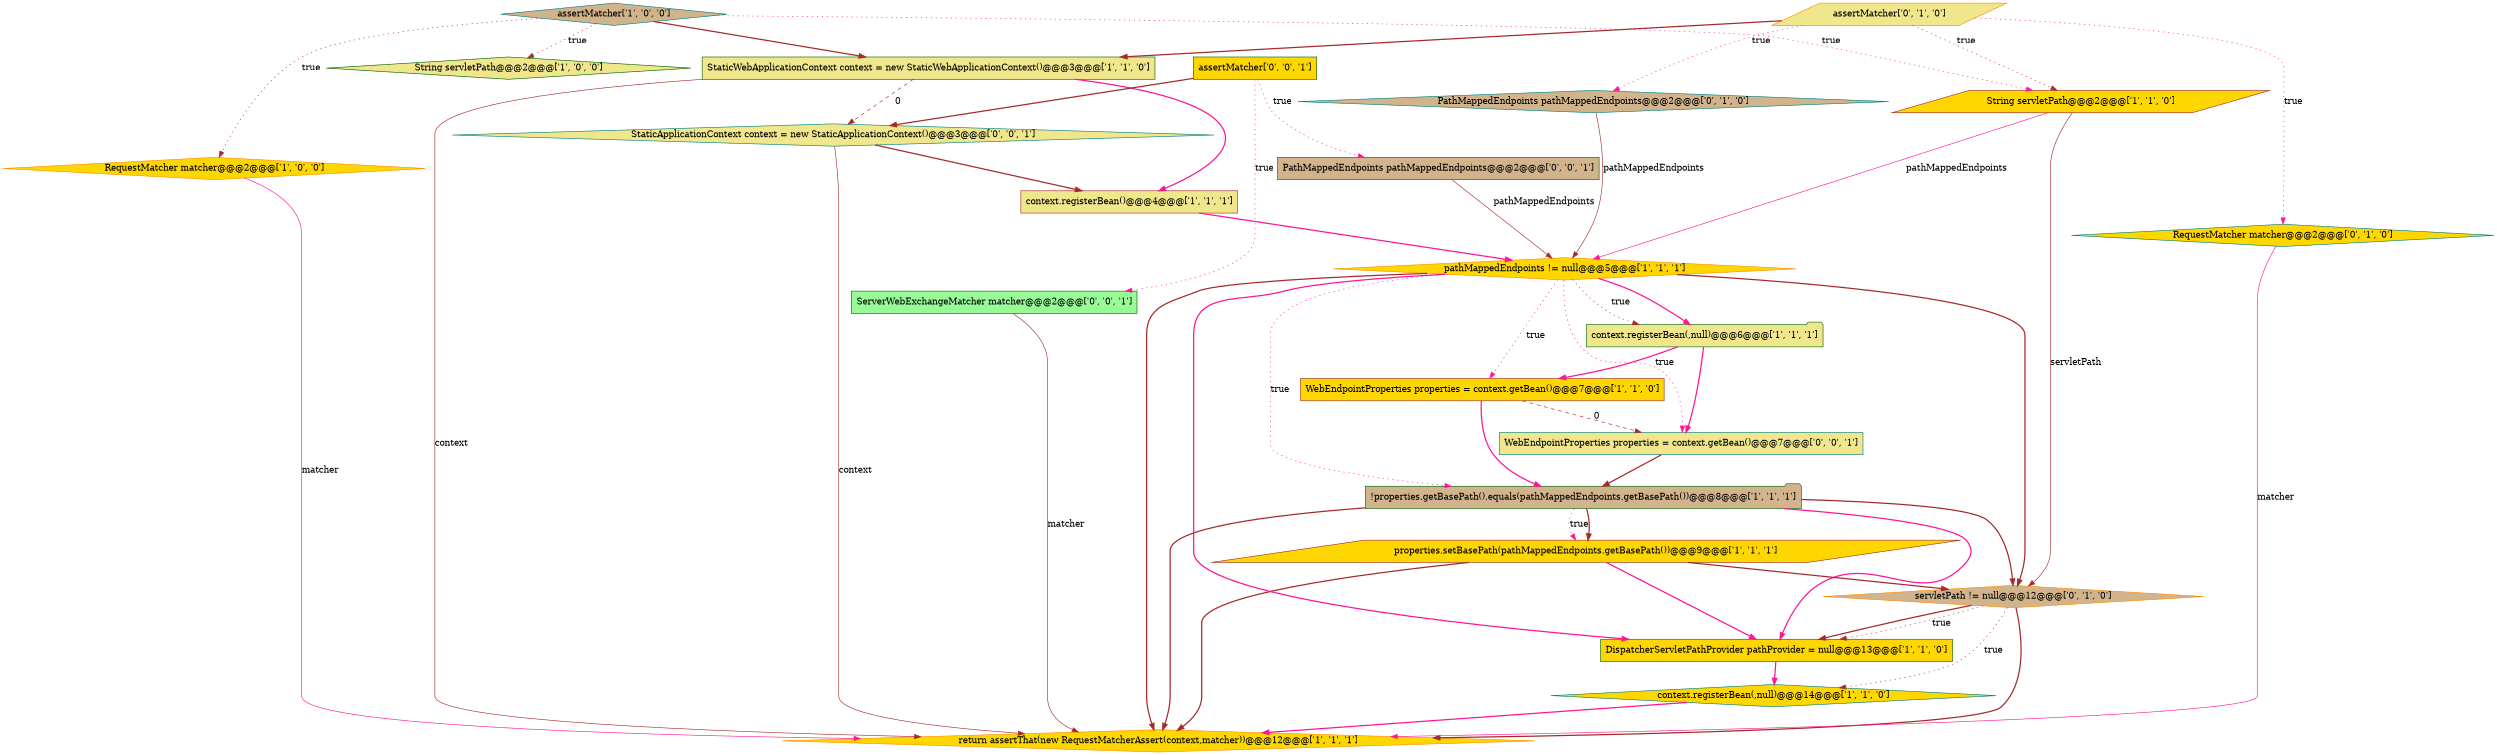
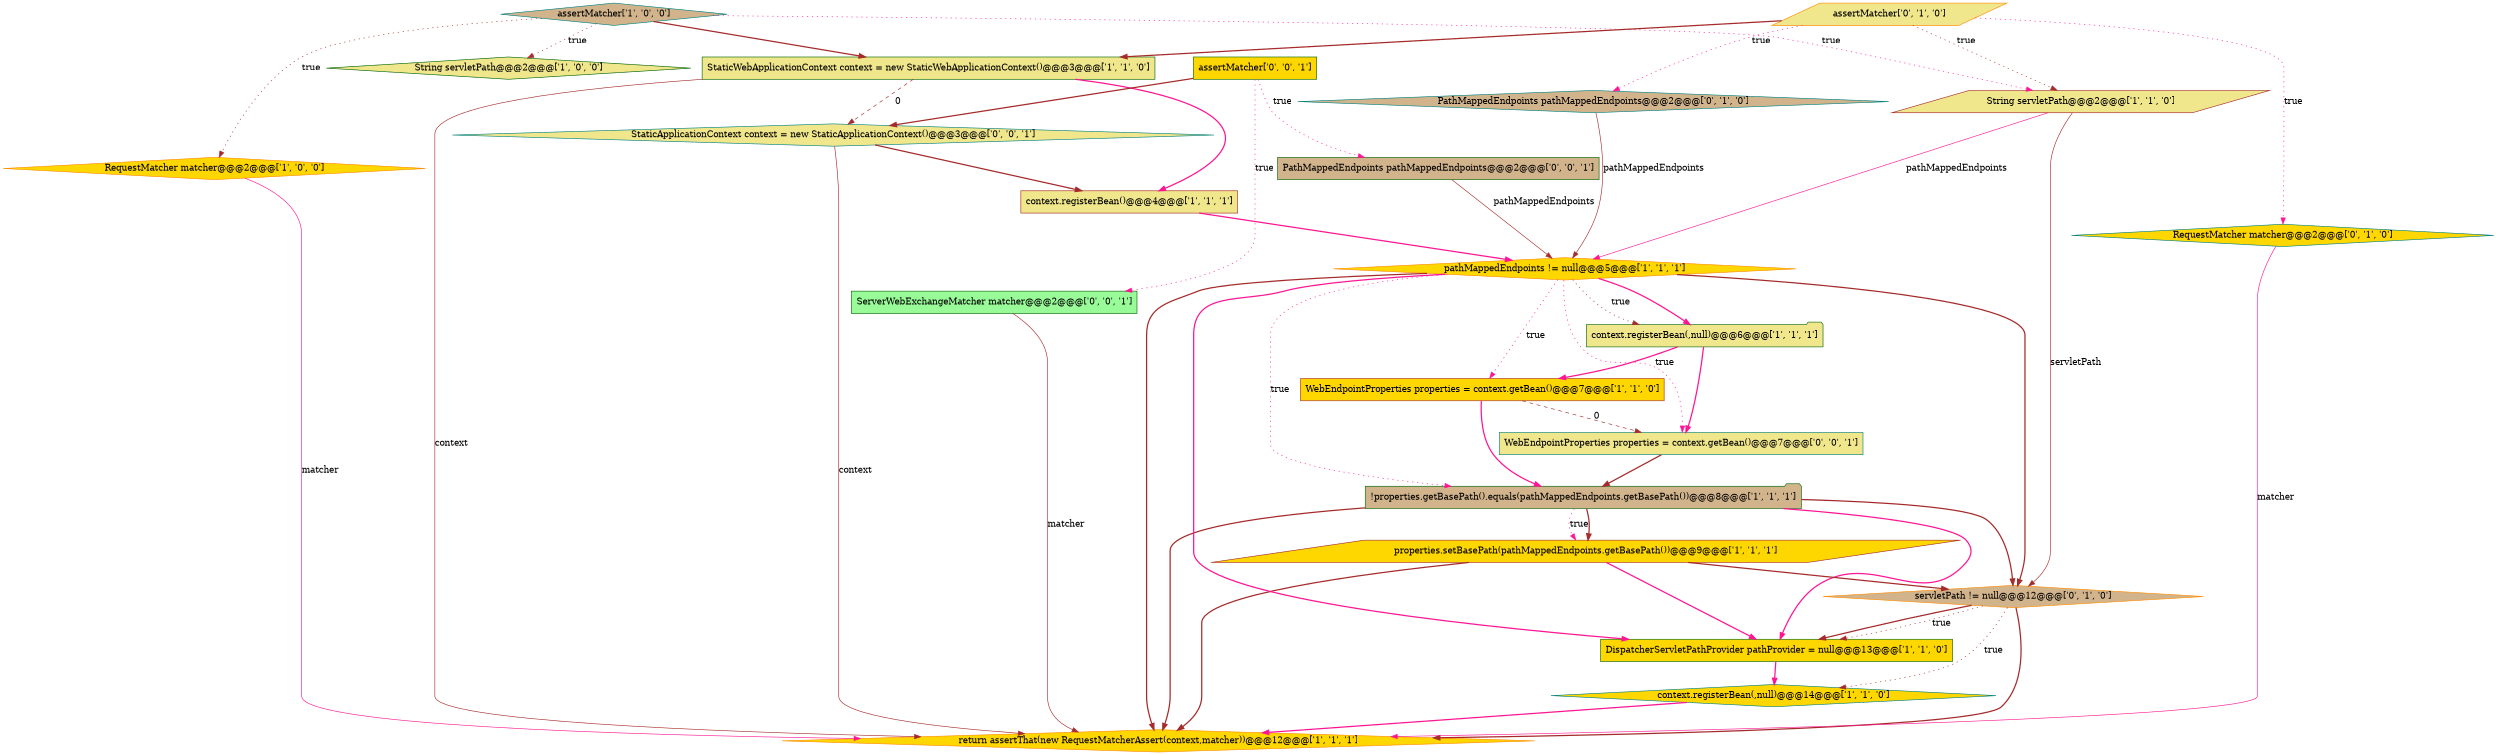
(2081, 102) -> (2081, 102)
